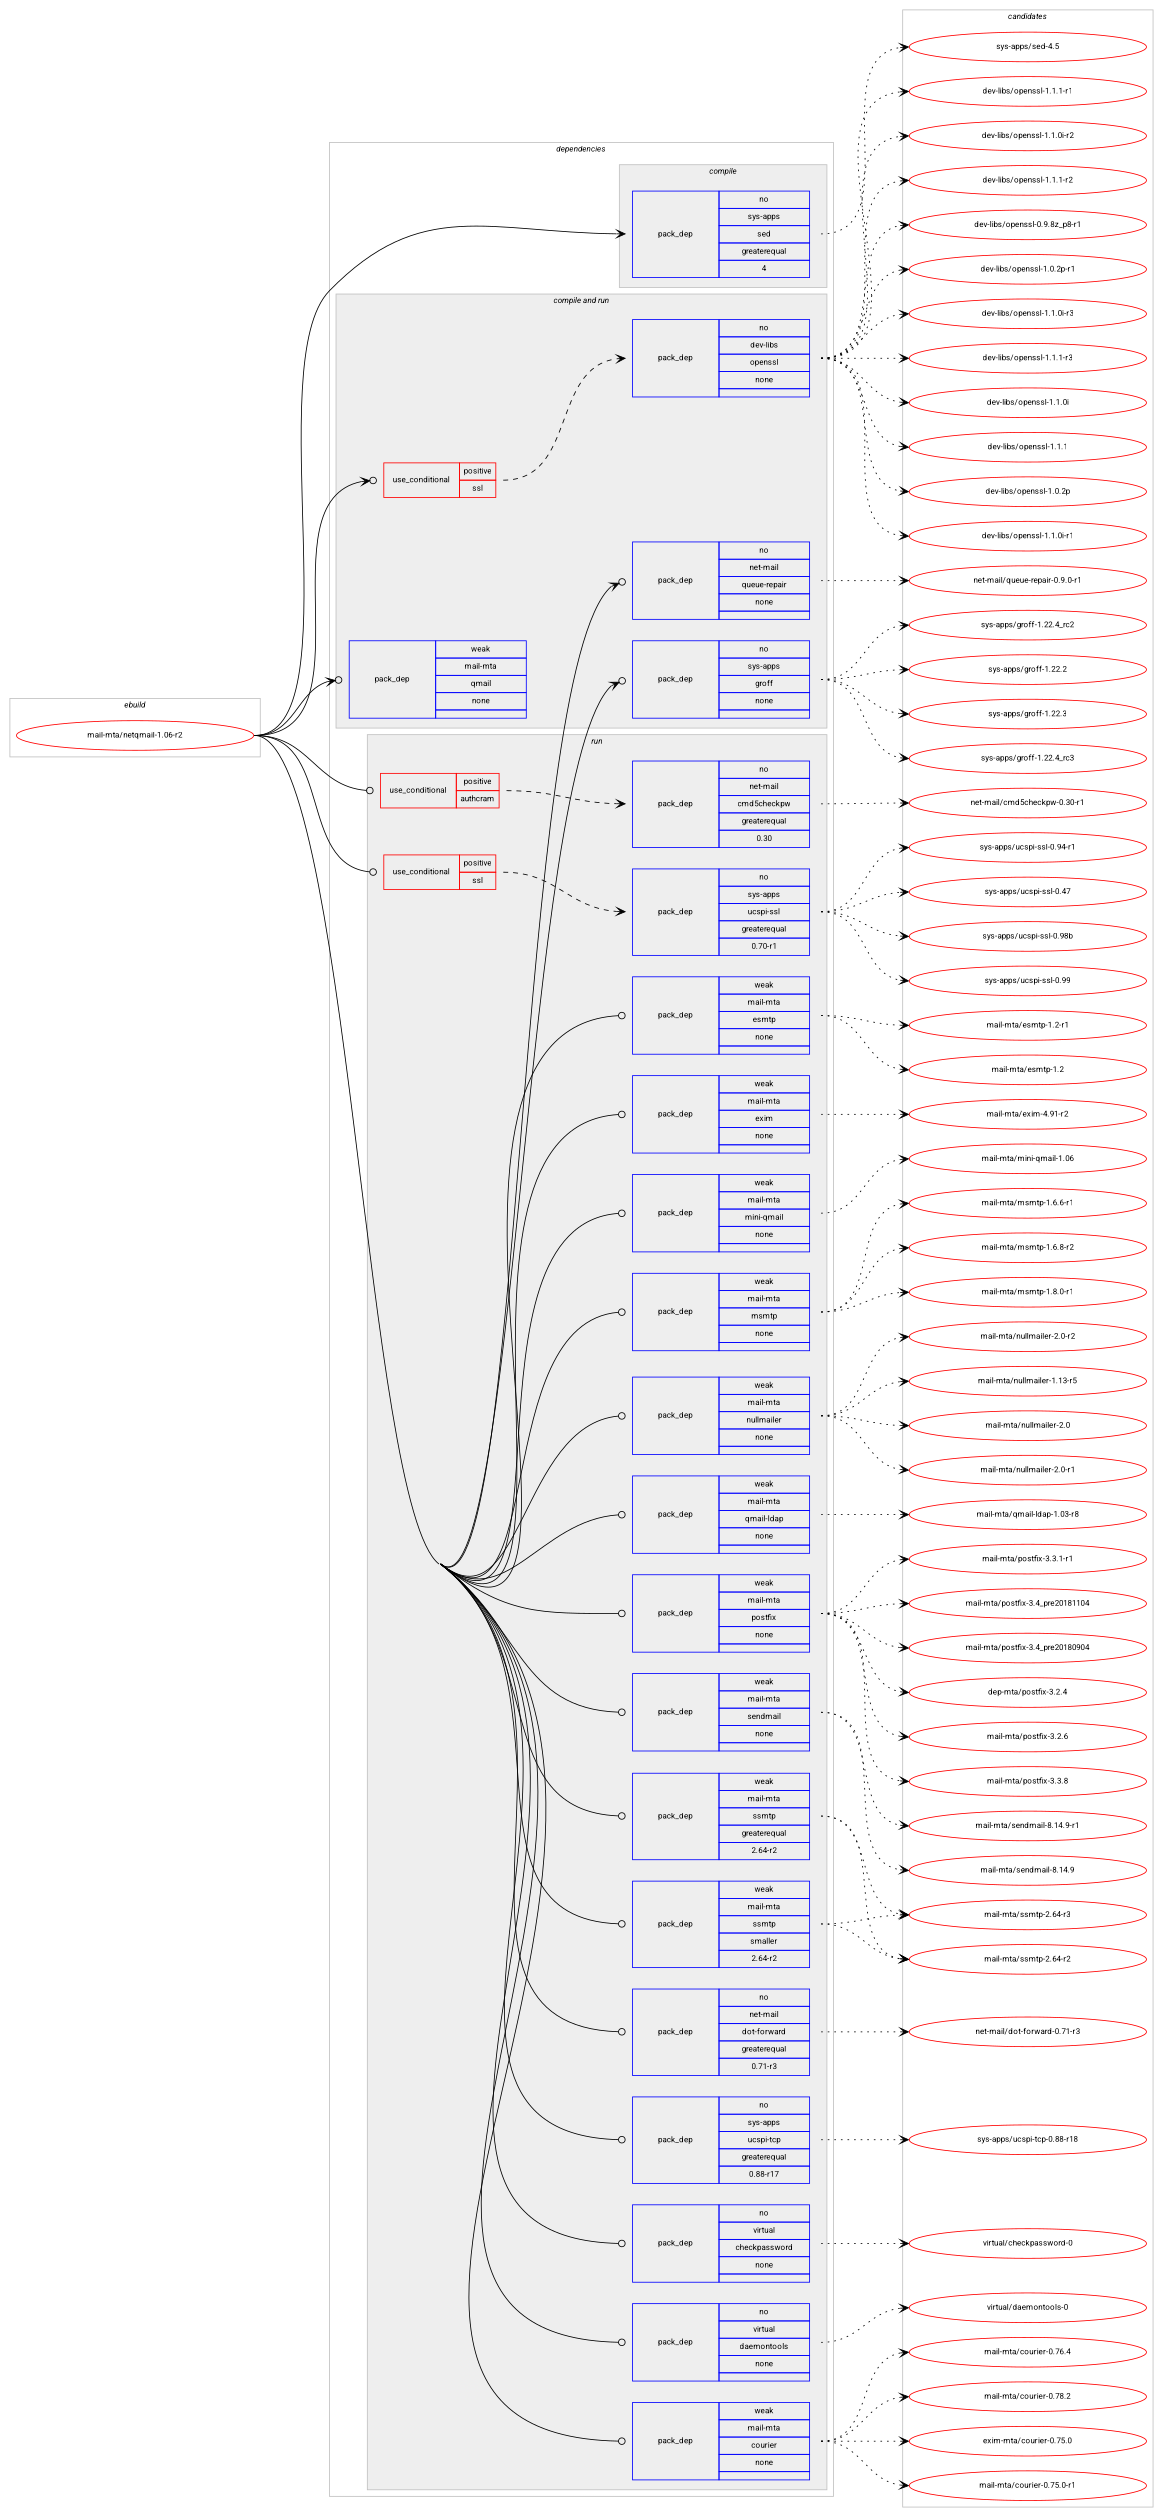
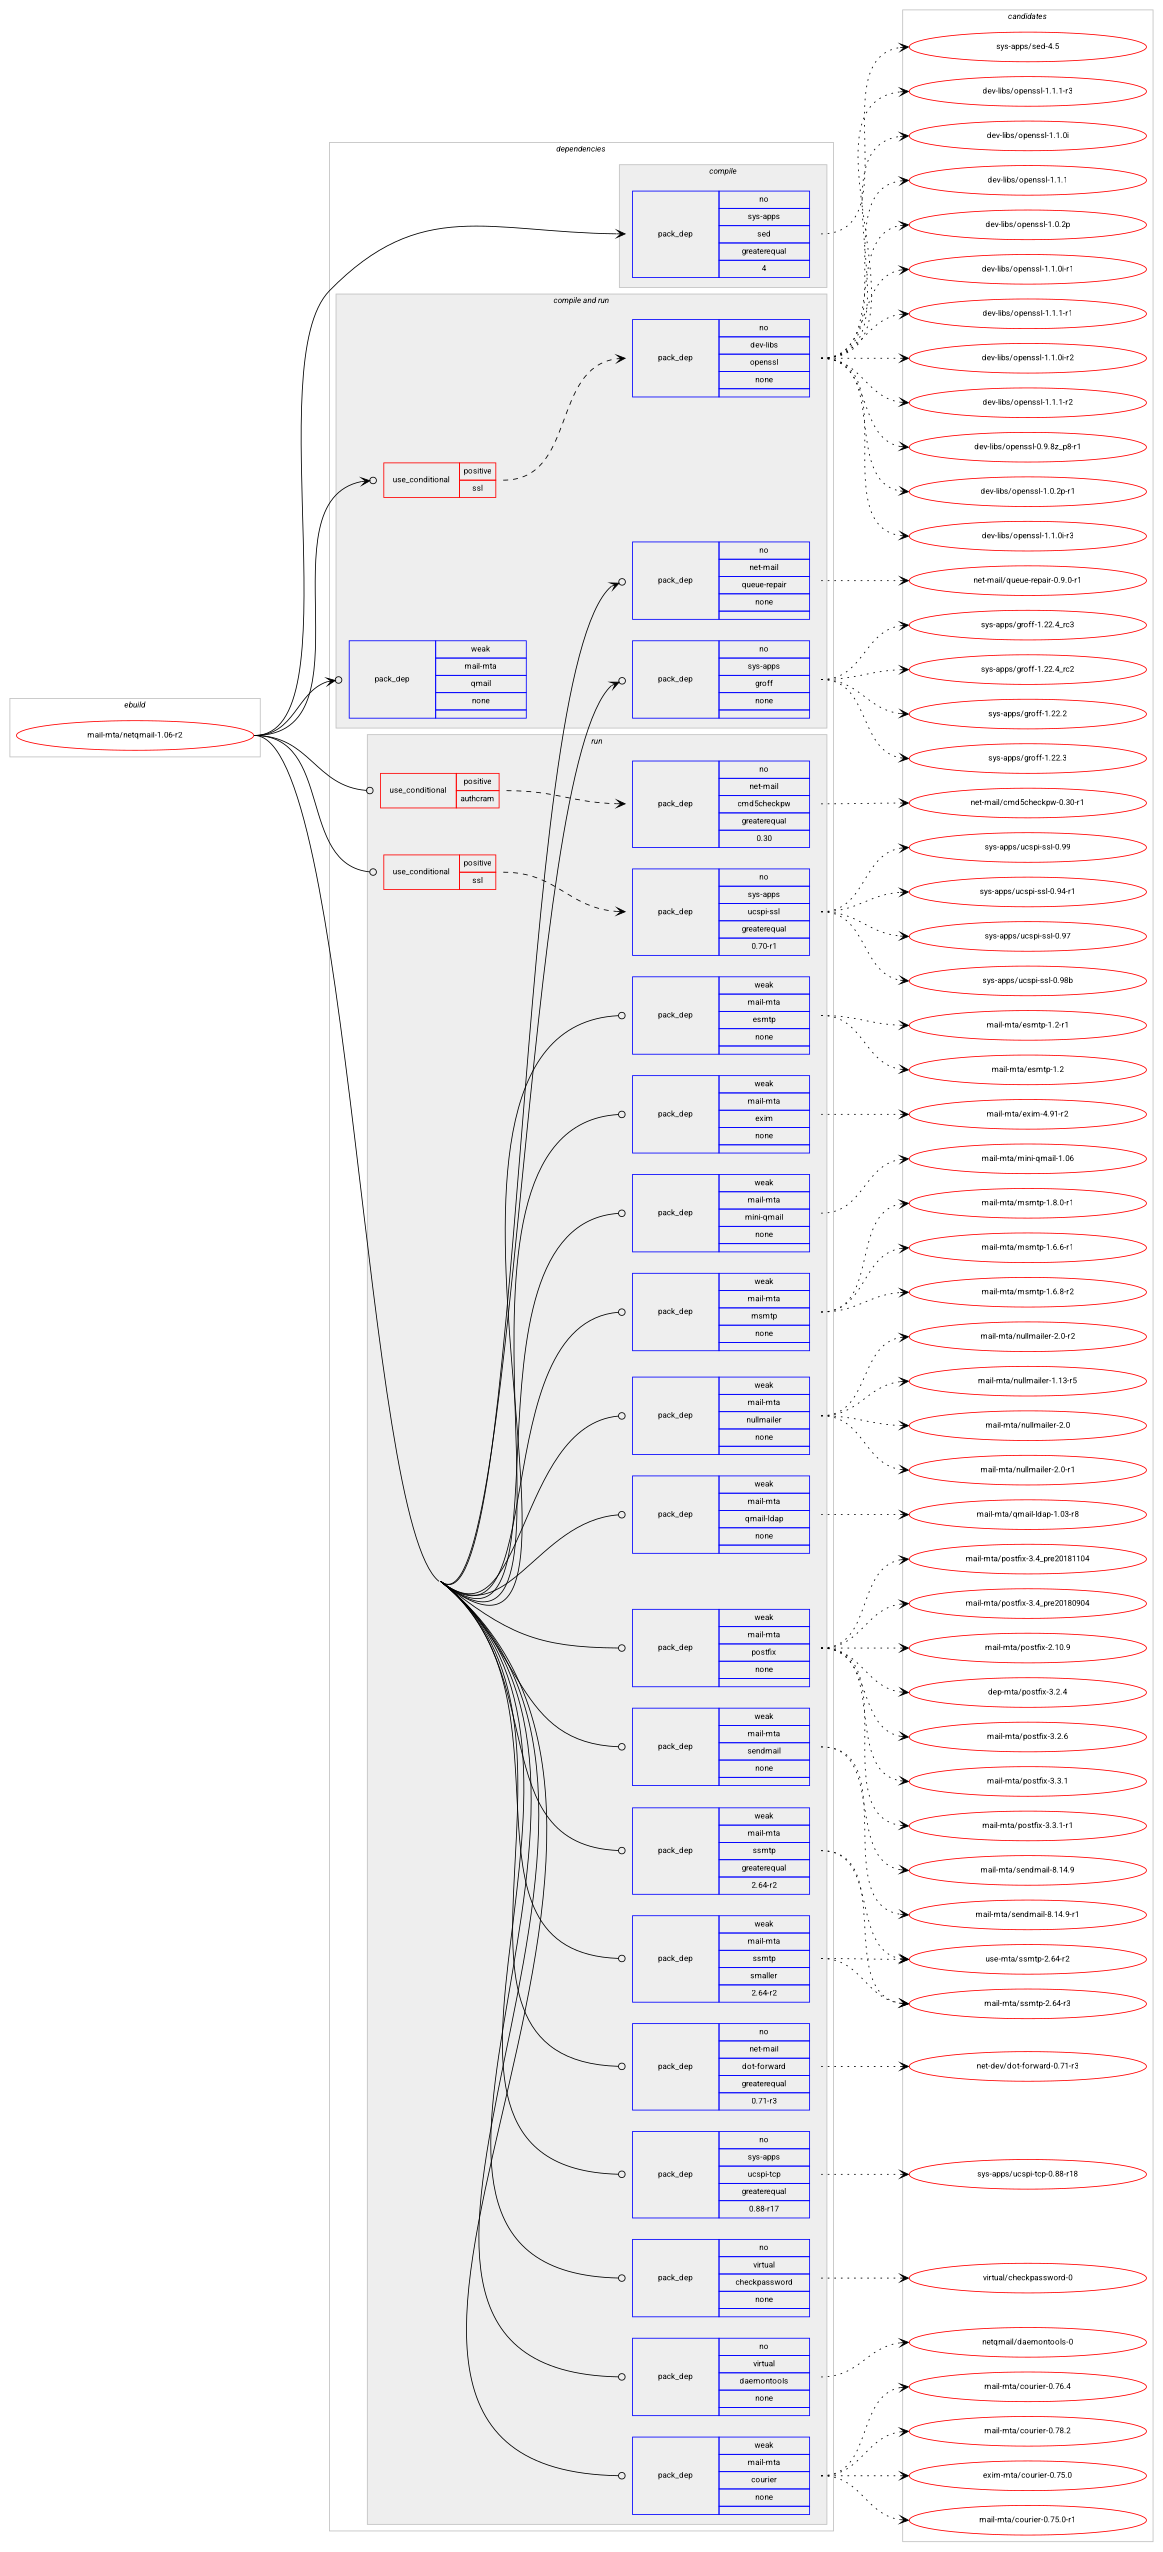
(1028, 892) -> (1028, 936)
none -> (1028, 1648)
(1028, 1781) -> (1028, 1781)
(1028, 1959) -> (1028, 1959)
(1028, 2032) -> (1028, 2066)
(1028, 2308) -> (1028, 2342)
